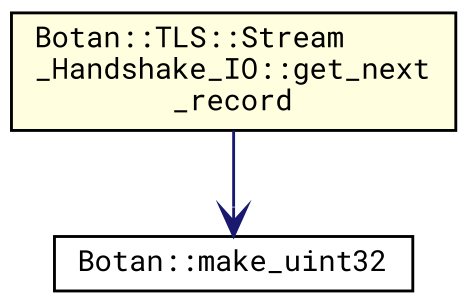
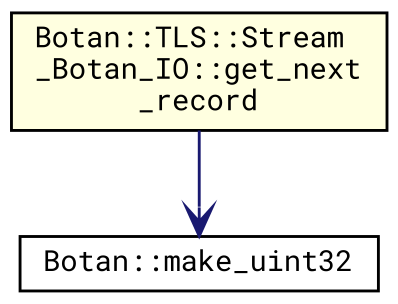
(234, 72) -> (199, 72)
